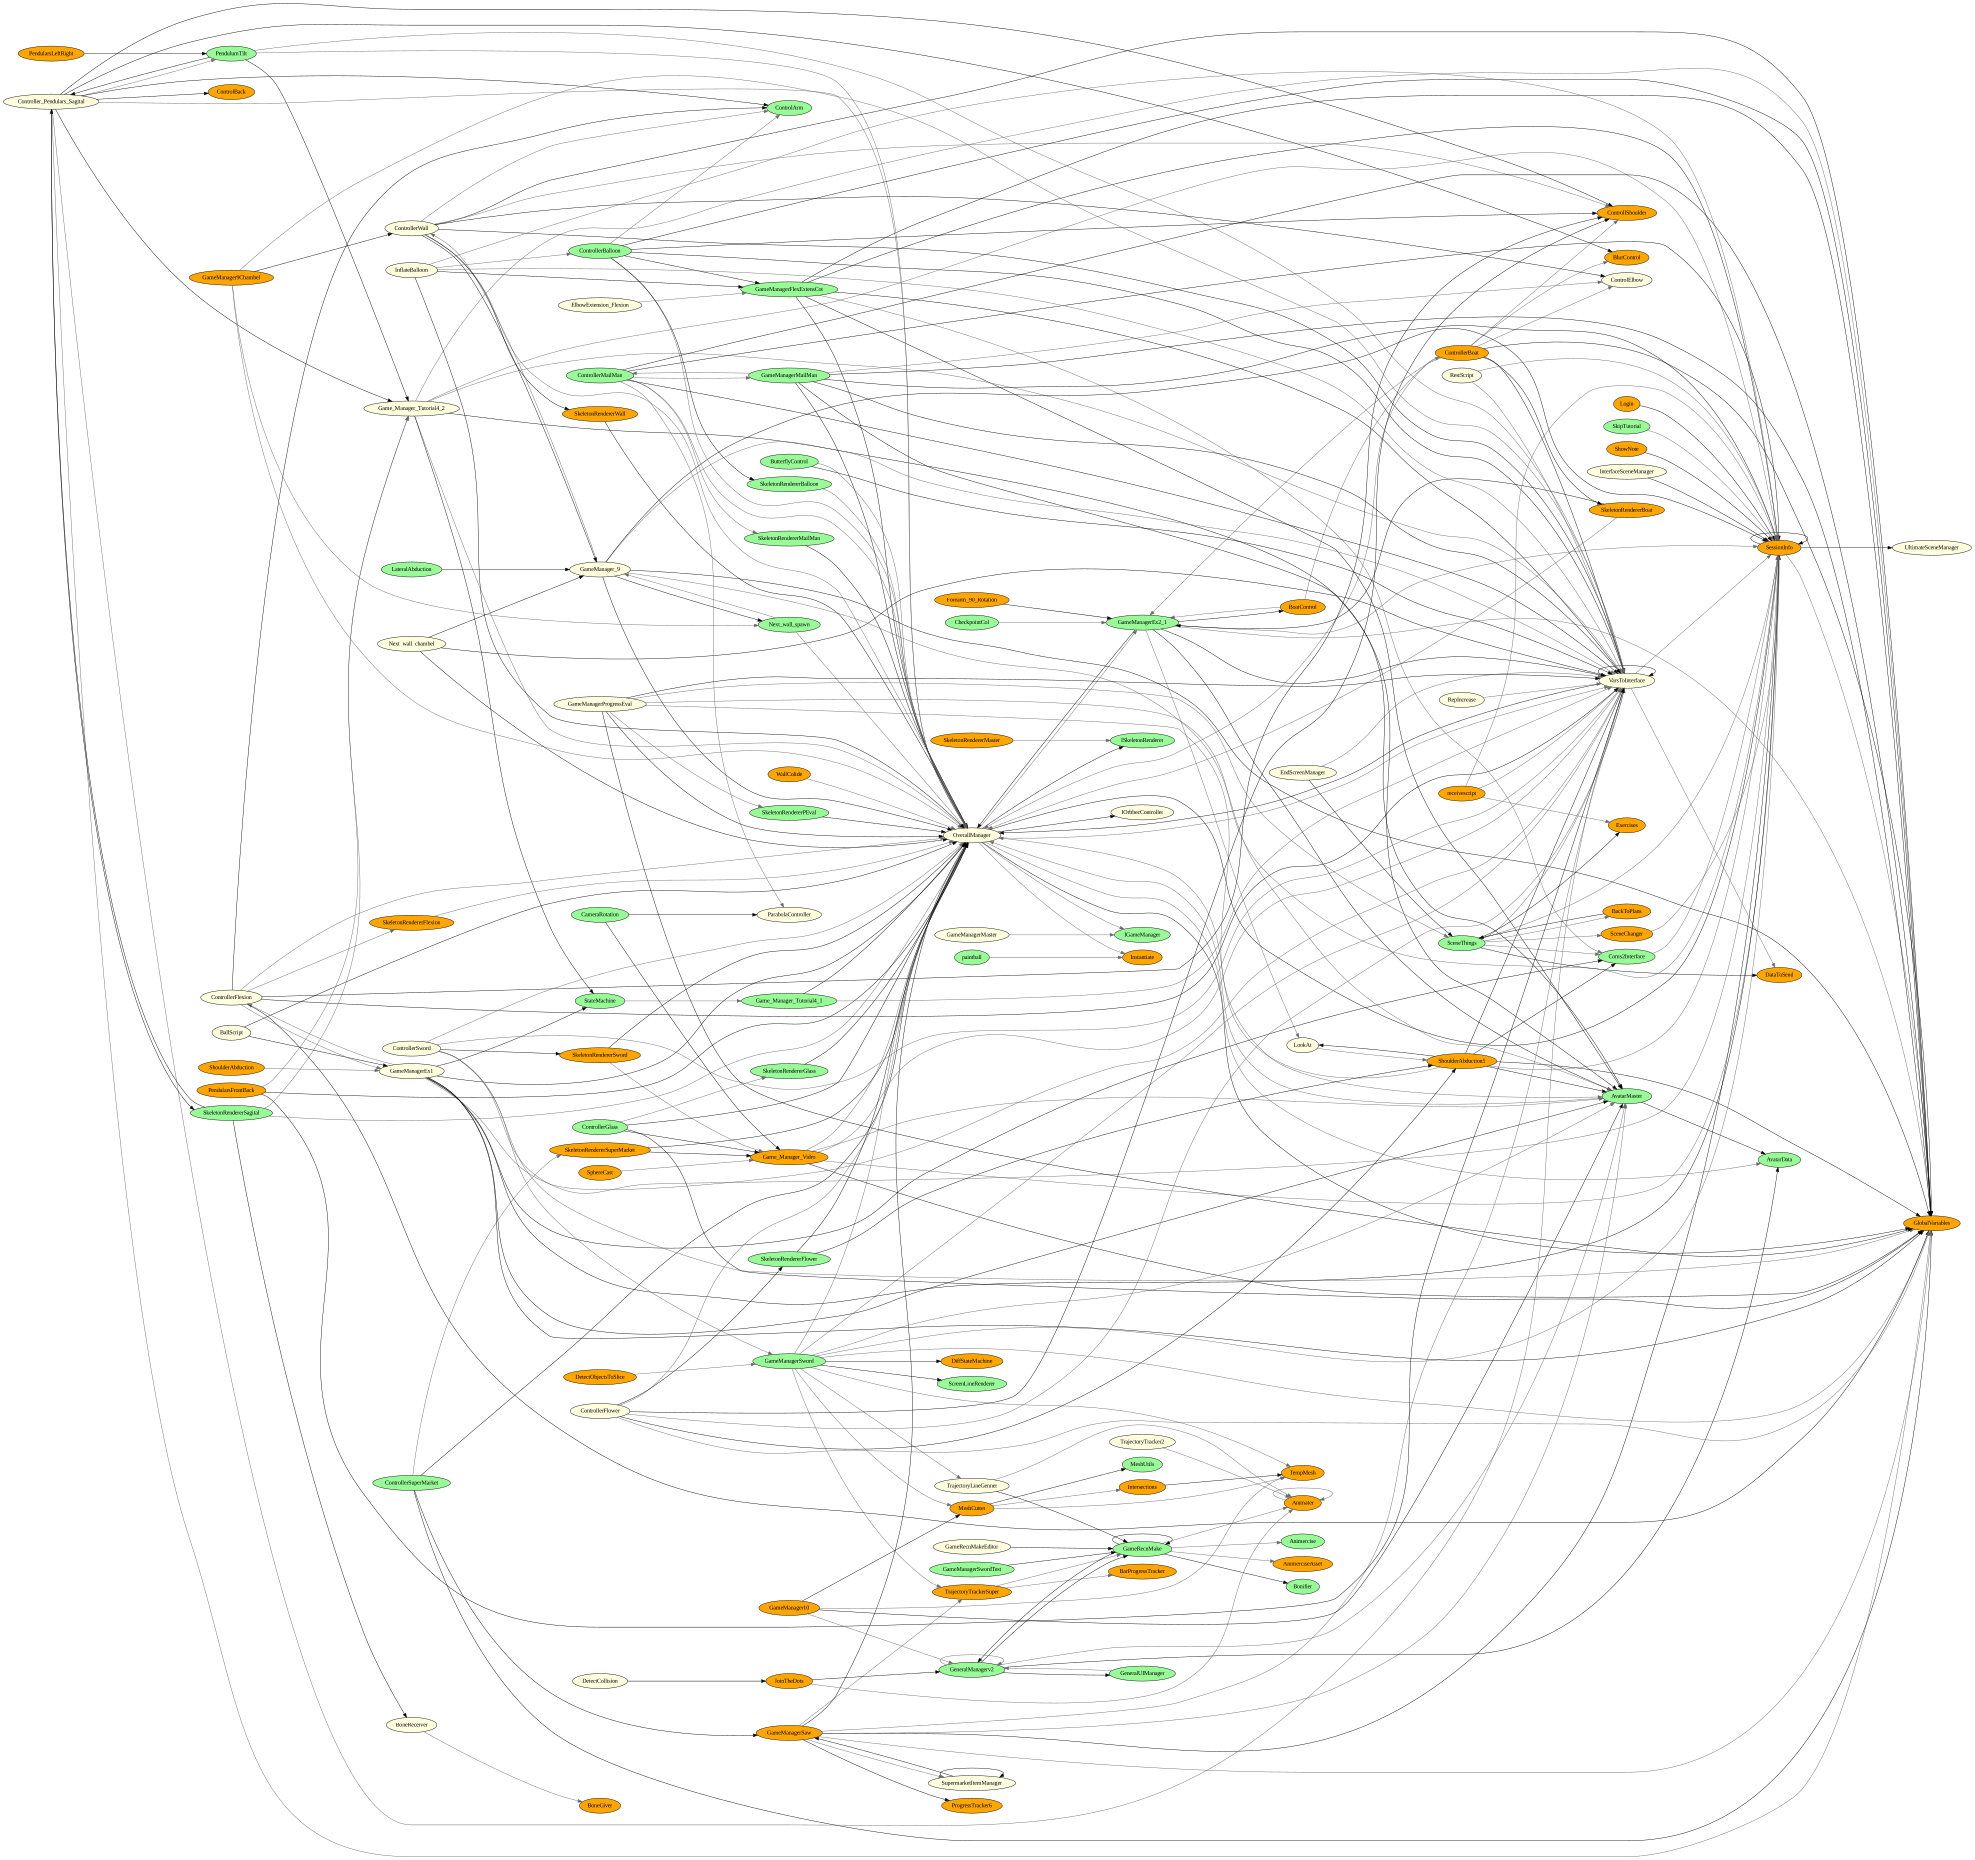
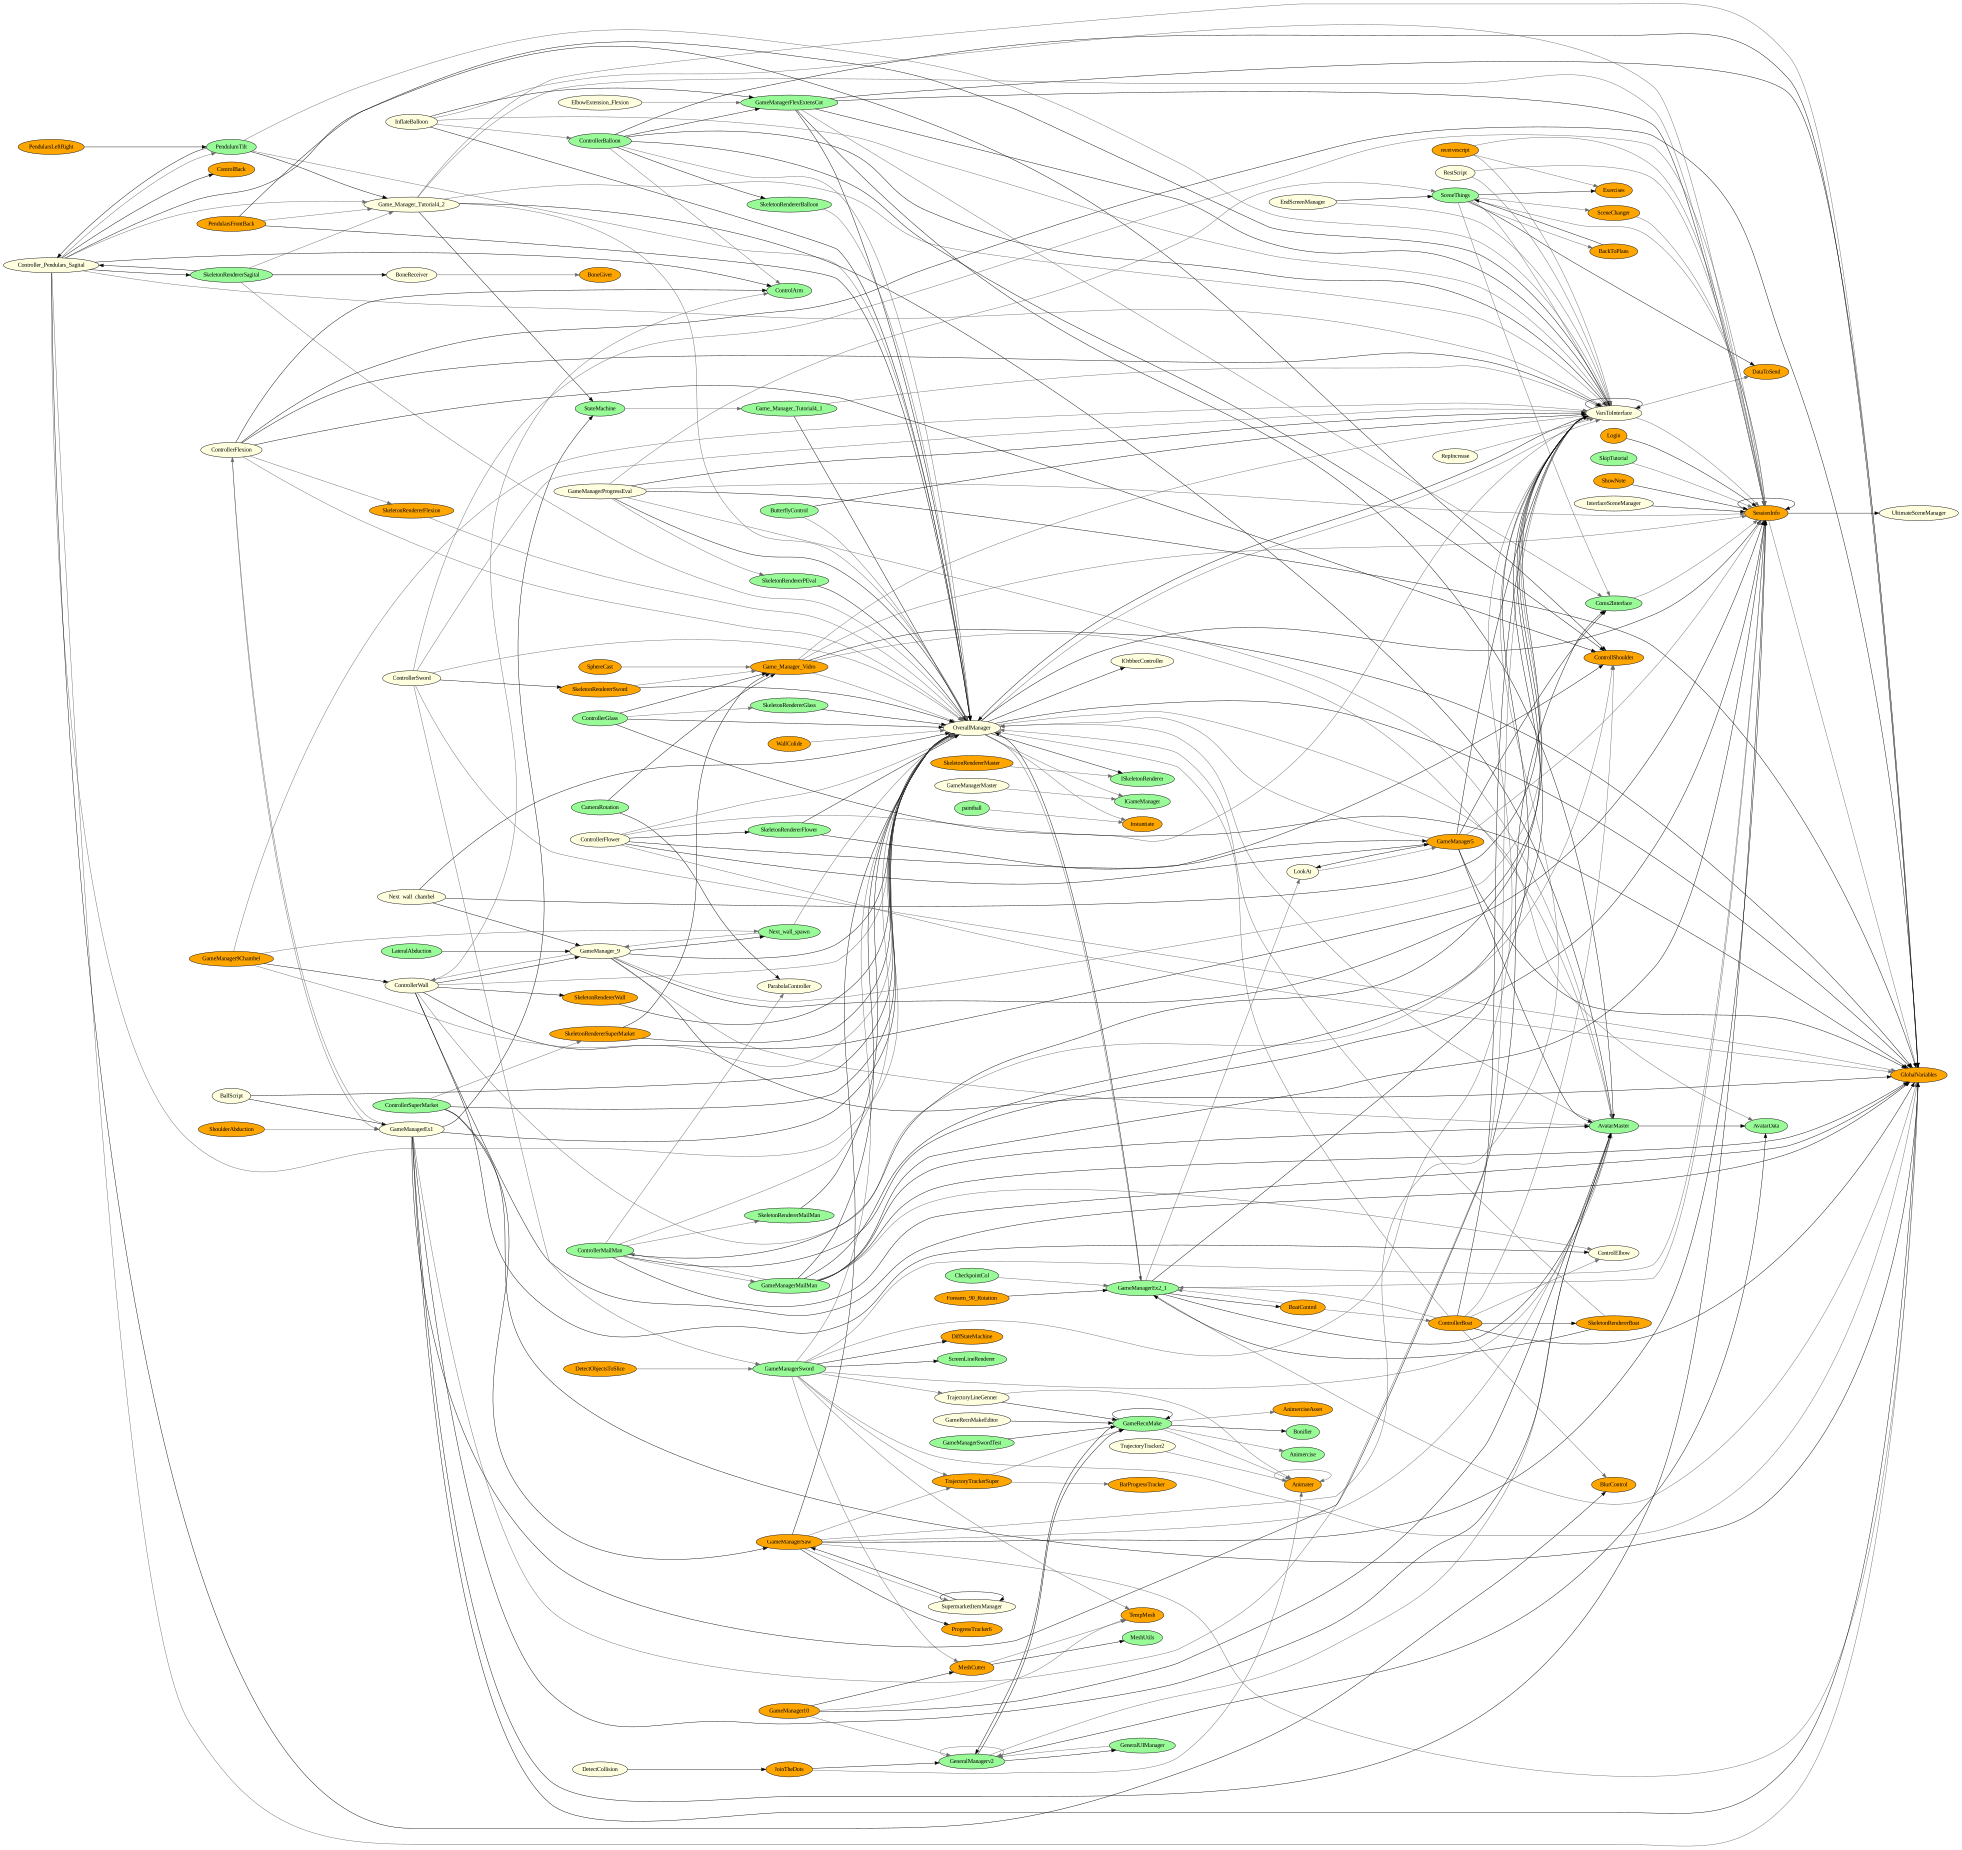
(191, 290) -> (210, 209)
(1462, 1061) -> (1455, 842)
(1142, 1487) -> none
